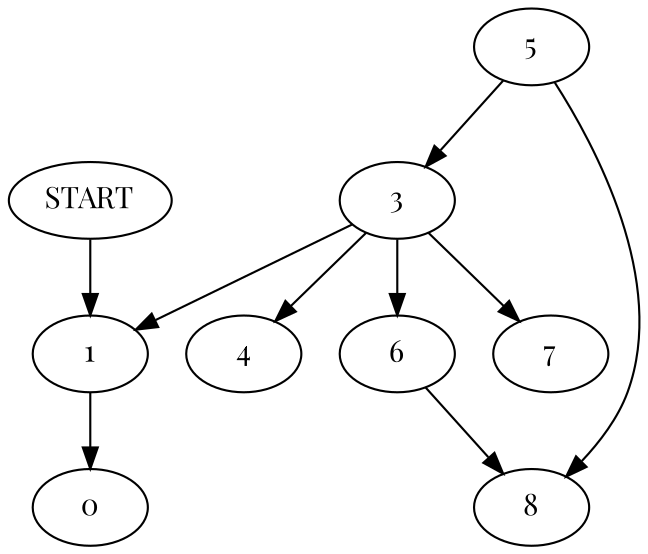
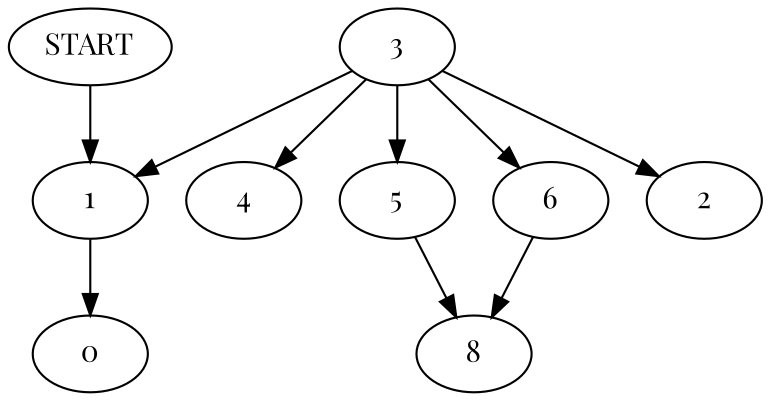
(472, 115) -> (397, 113)
(551, 354) -> (704, 200)
